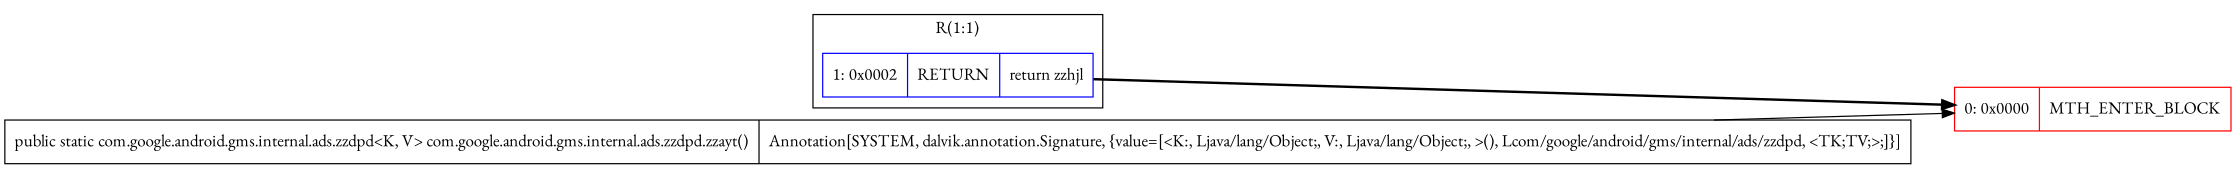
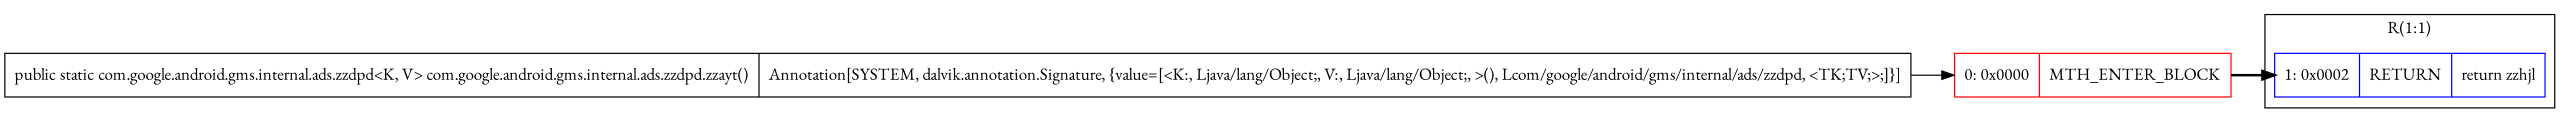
(1518, 92) -> (2247, 75)
